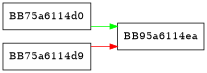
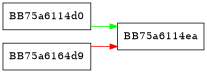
(161, 36) -> (161, 36)
(47, 57) -> (47, 57)
